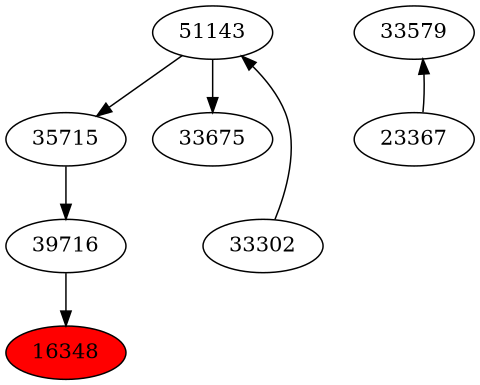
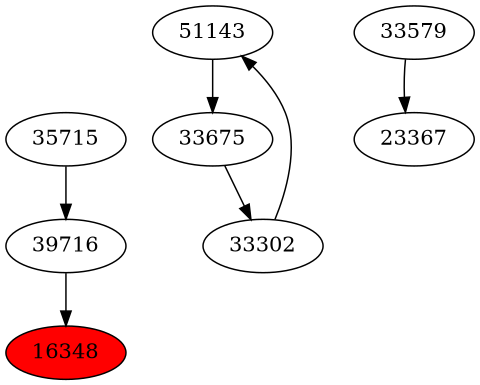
(146, 81) -> none
(424, 93) -> (404, 78)
none -> (235, 186)
